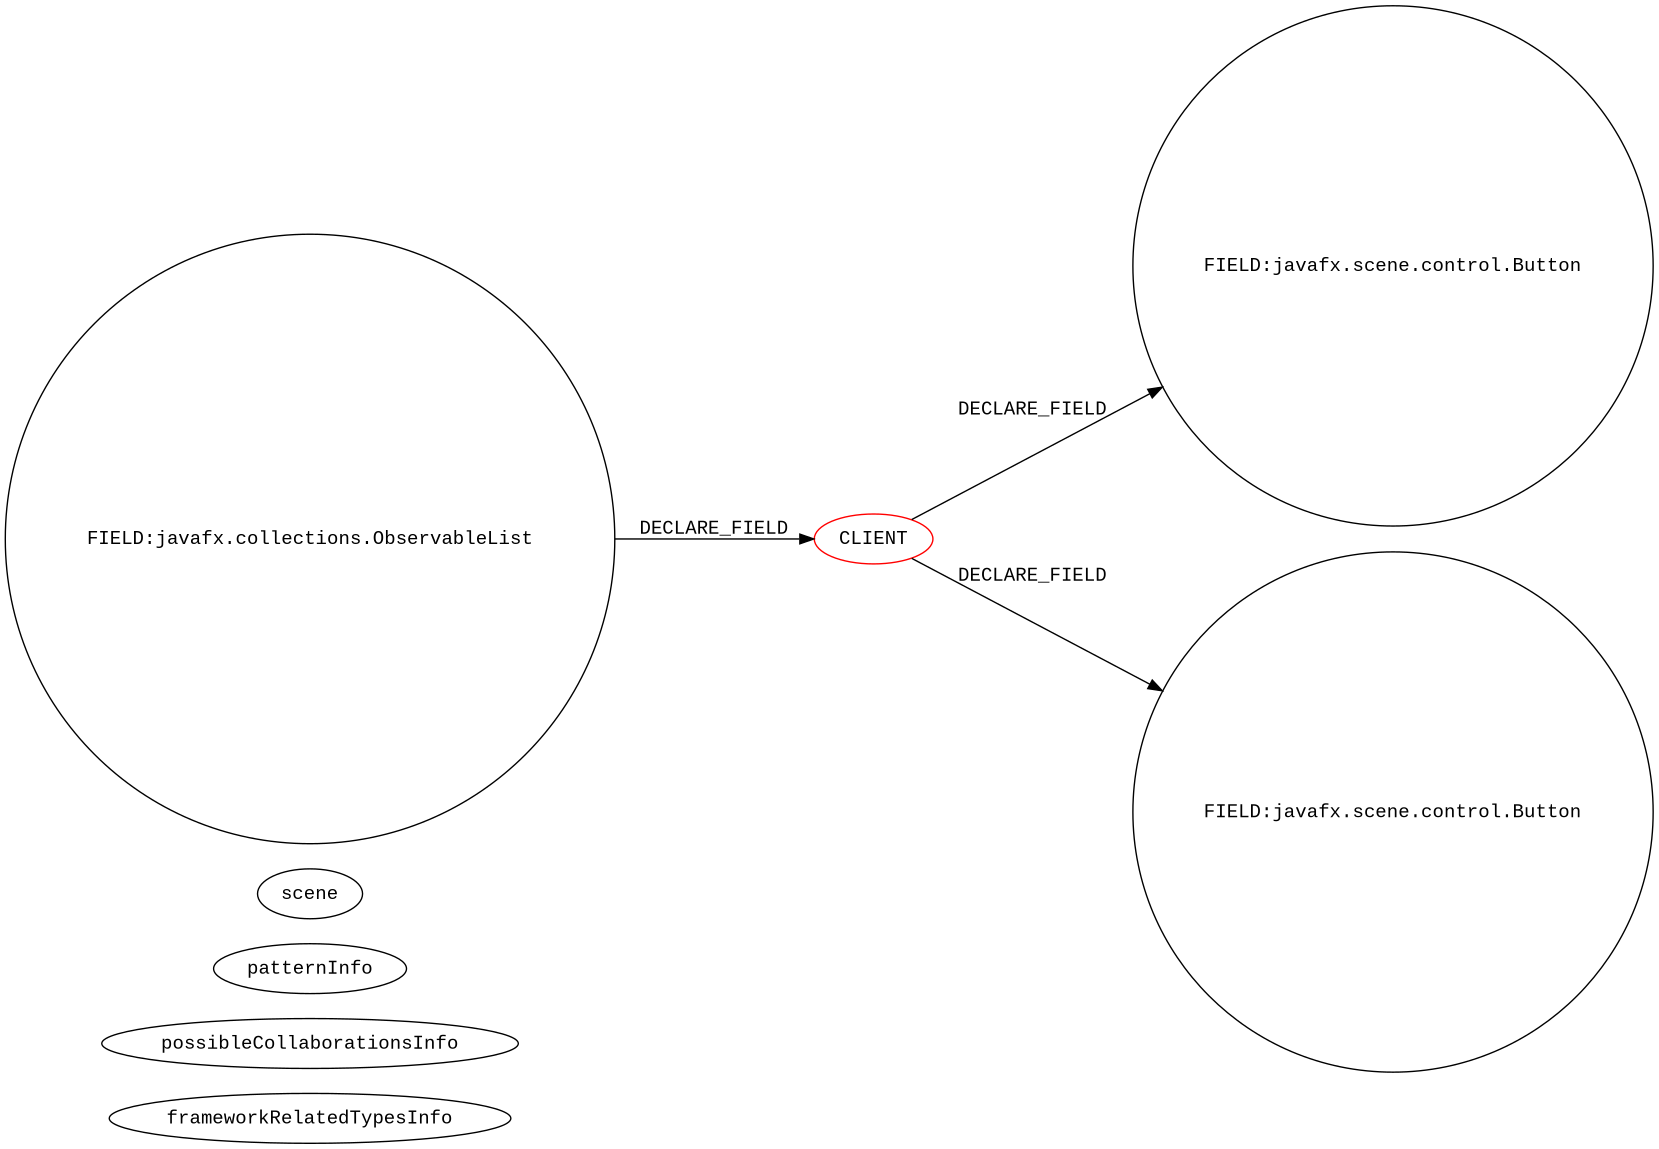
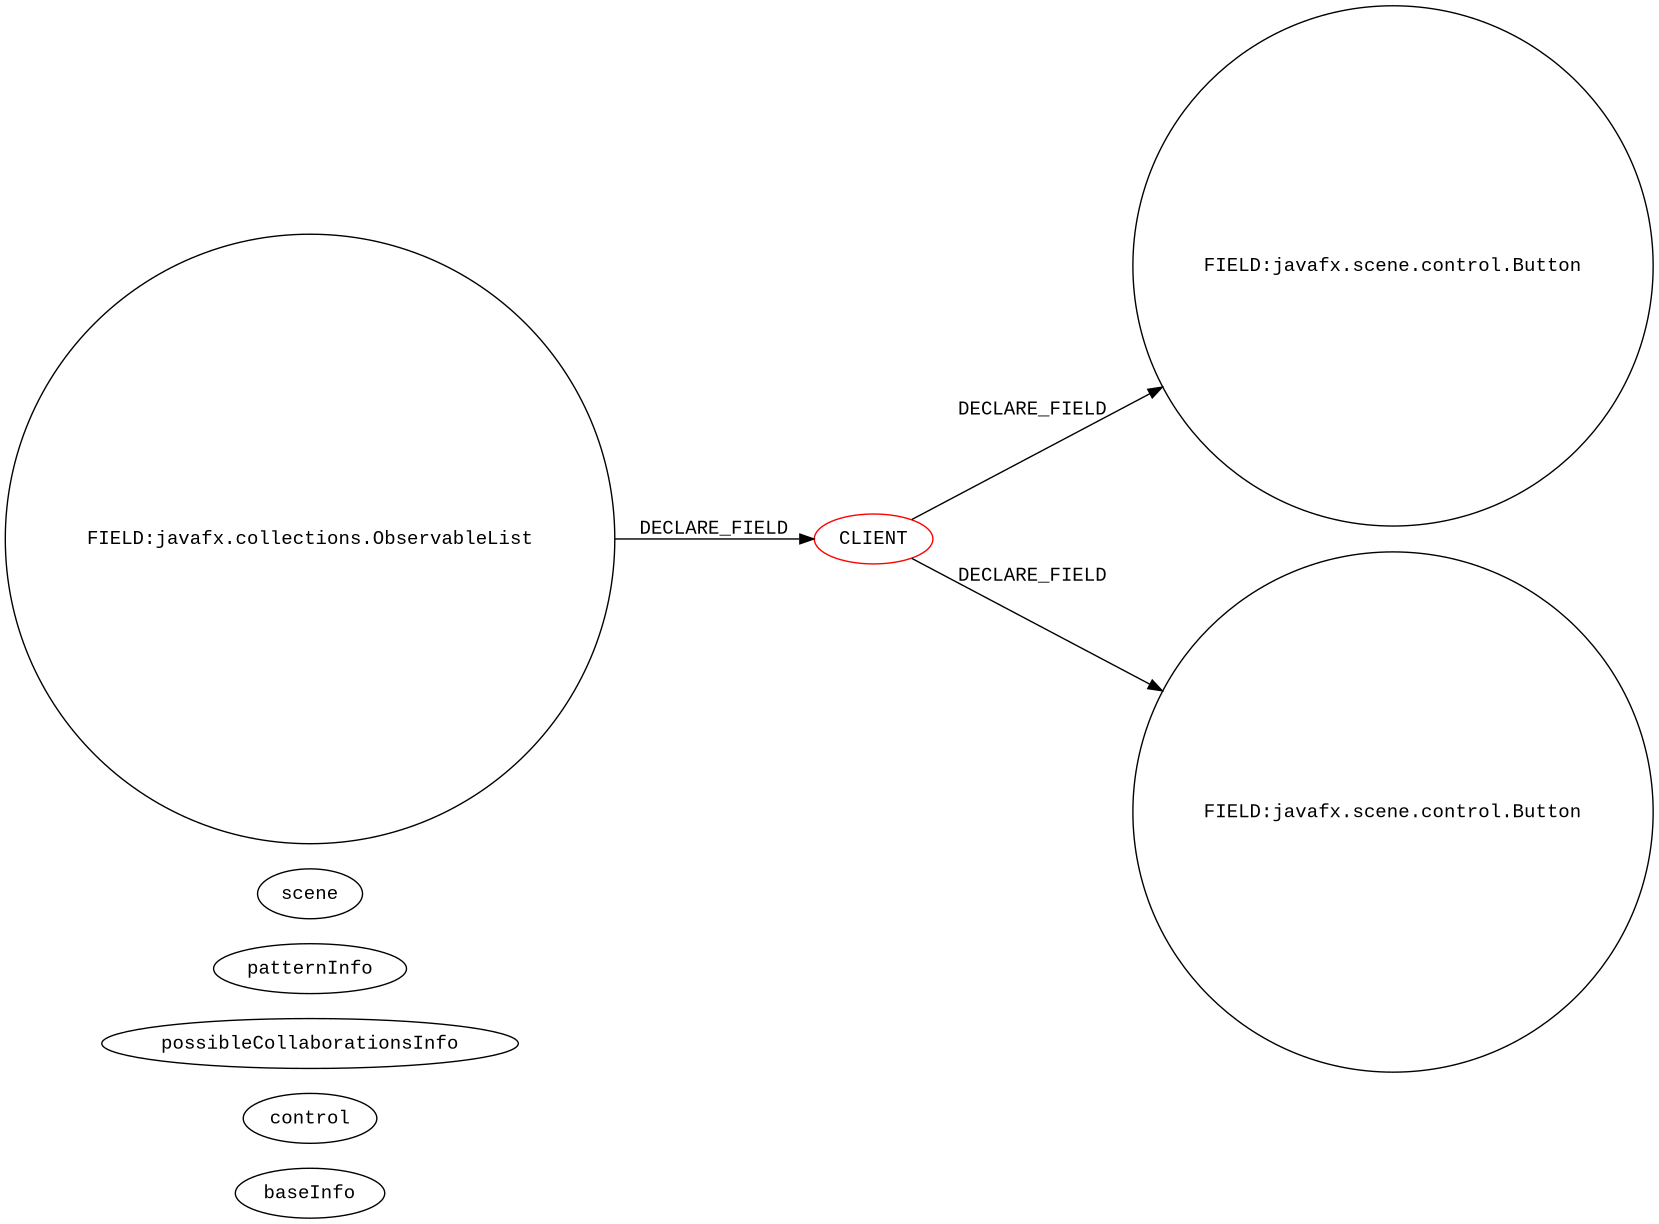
(310, 1118) -> (310, 1118)
none -> (310, 1193)
